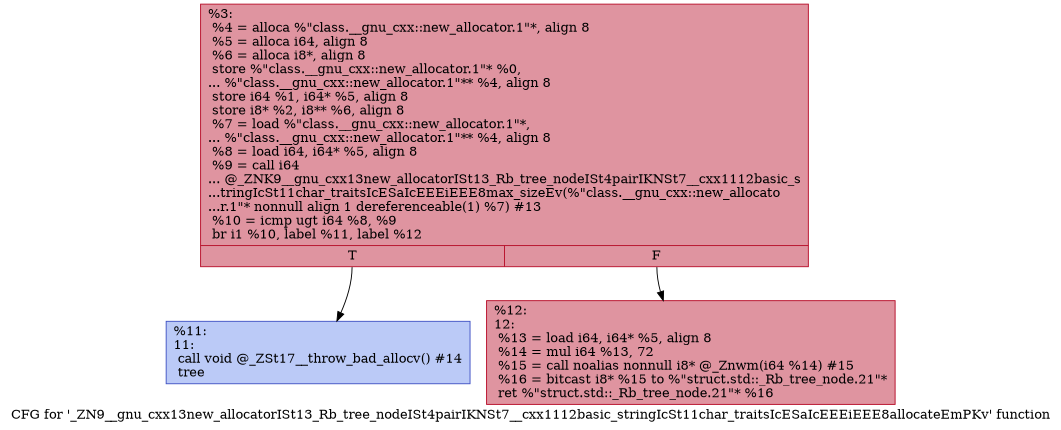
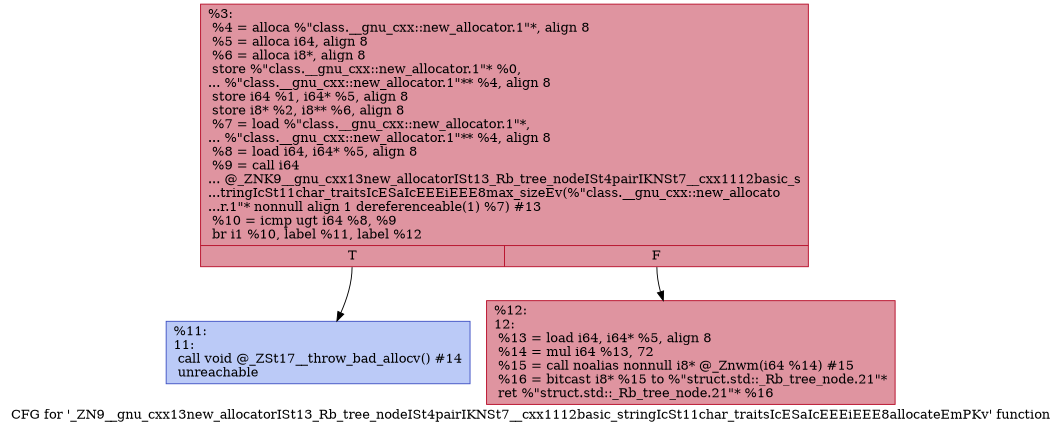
(189, 373) -> (216, 373)
